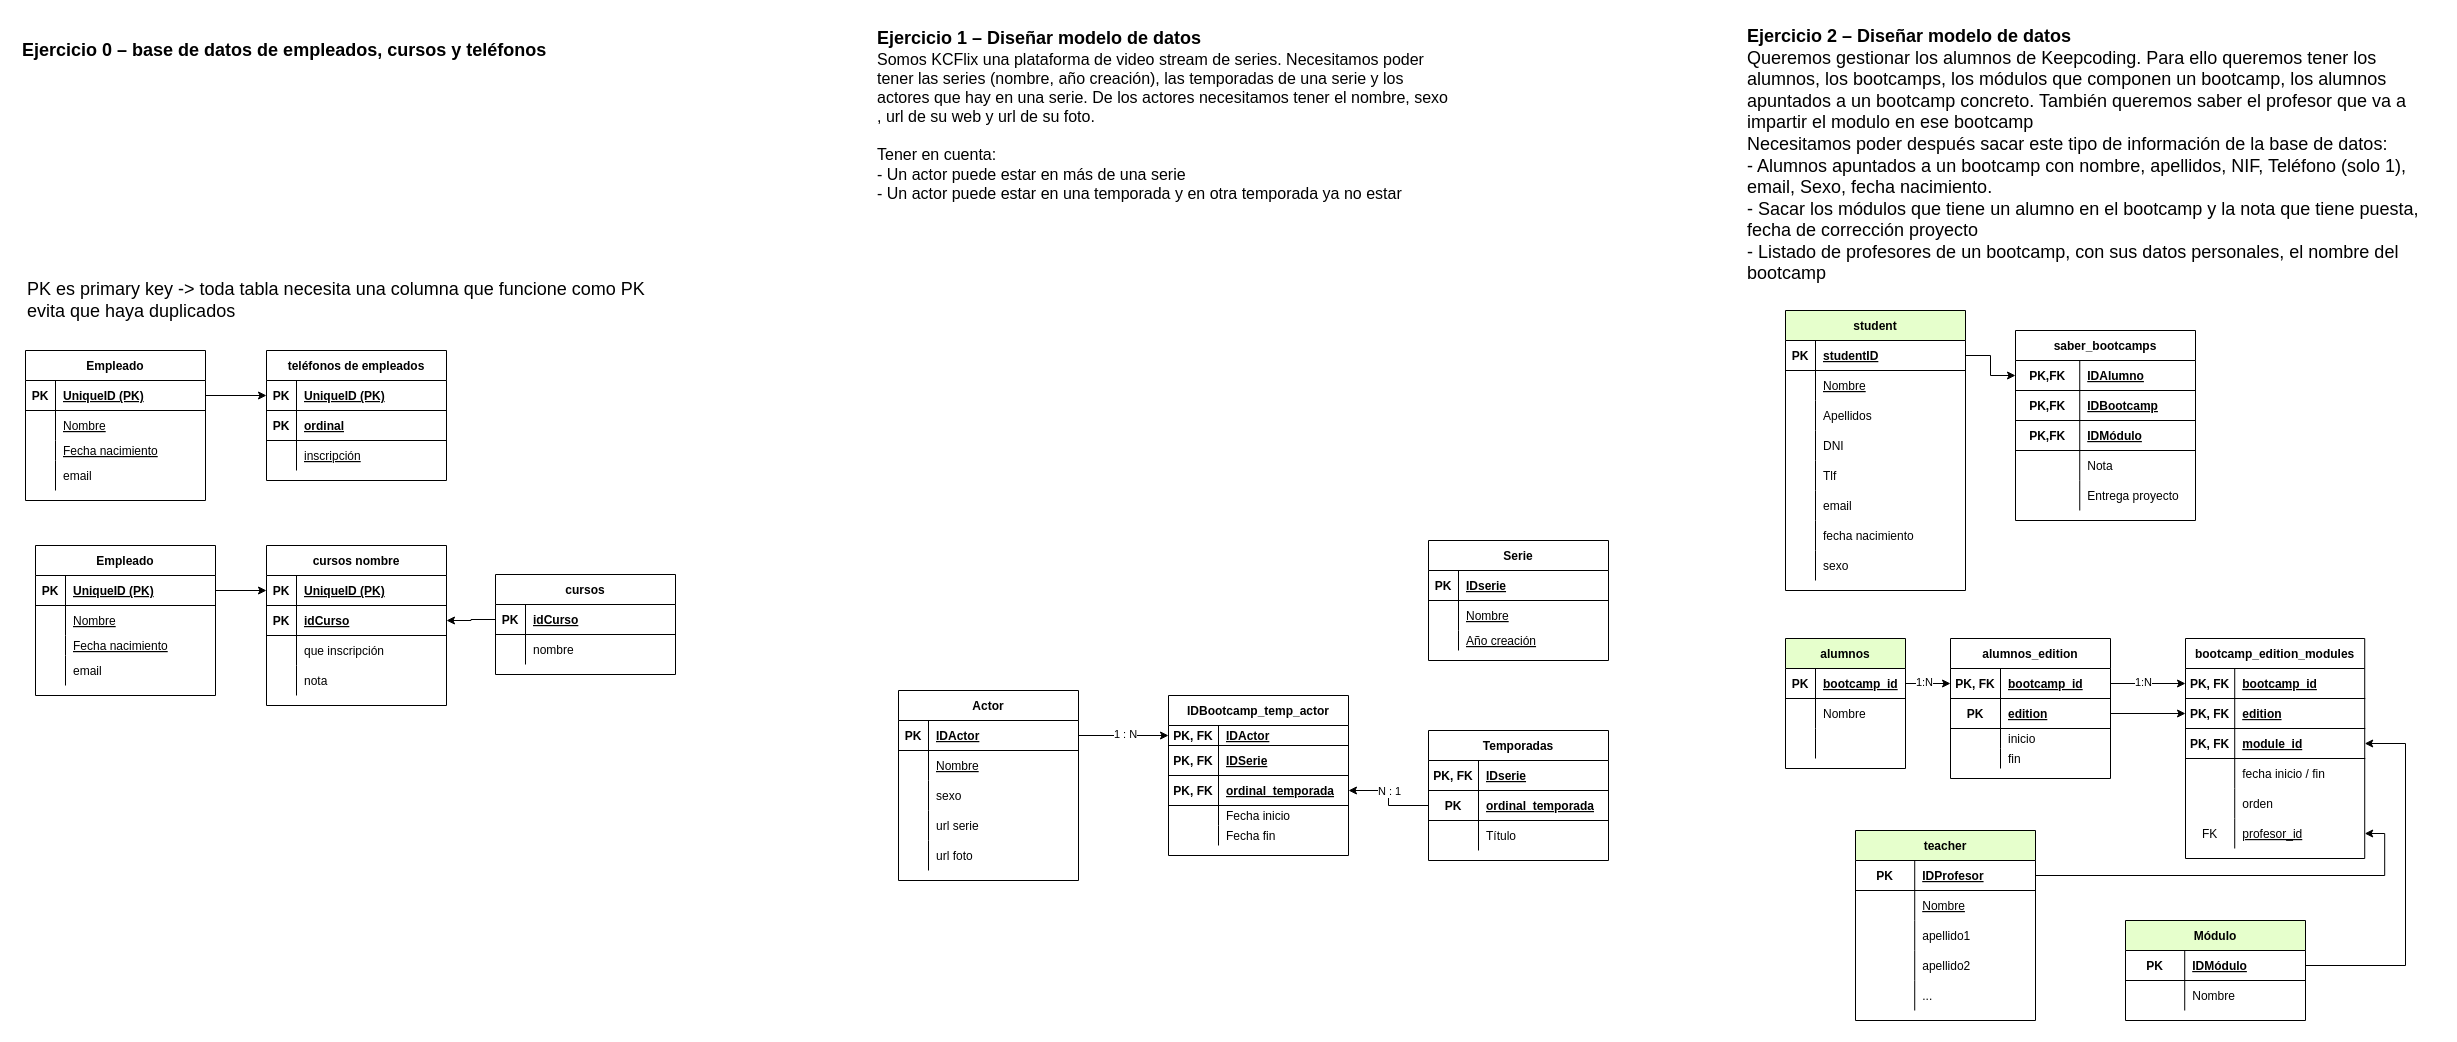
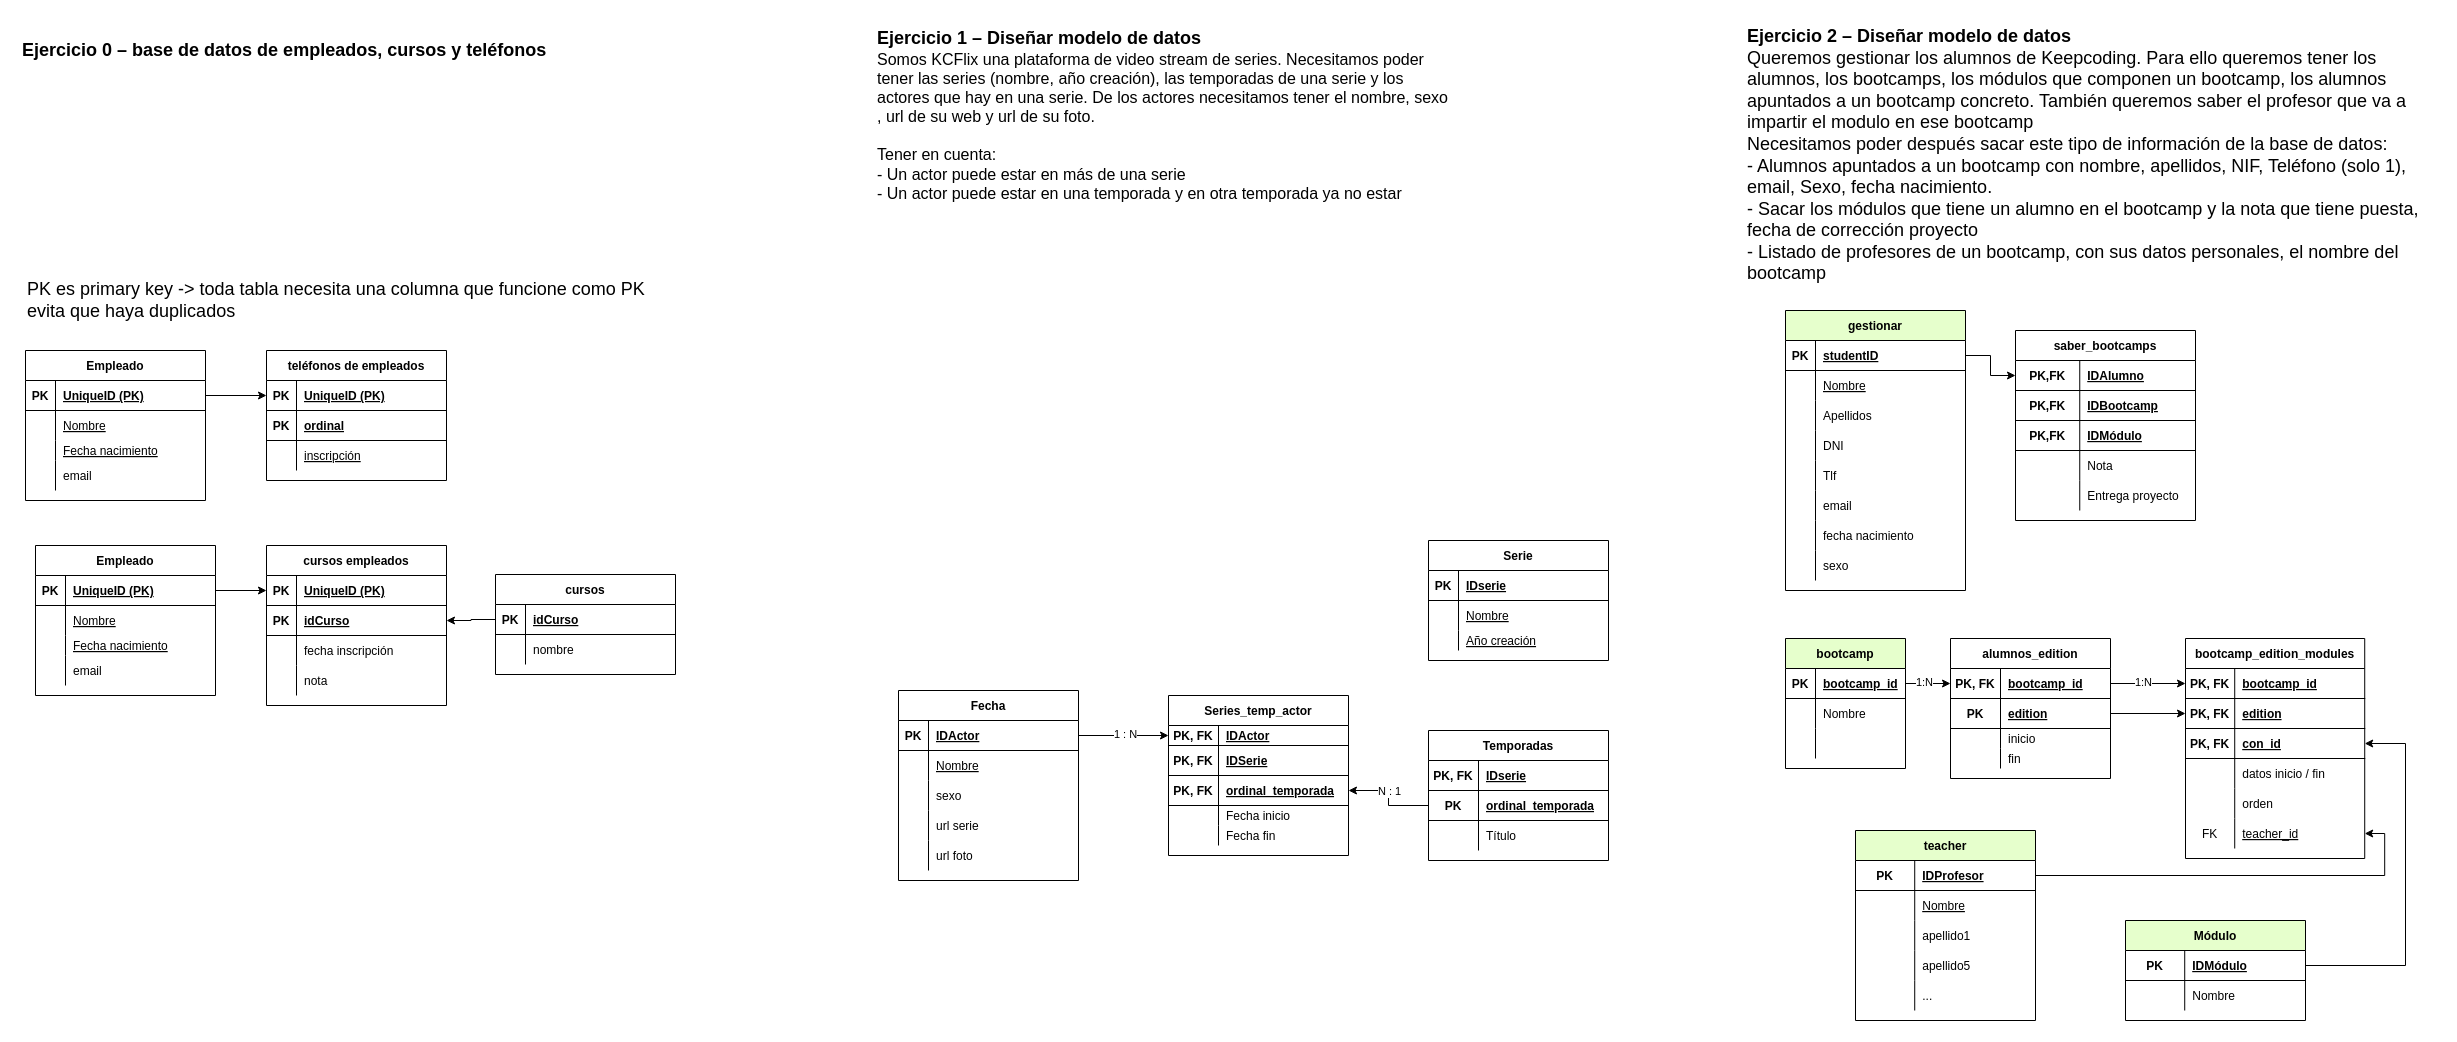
(1875, 326) -> (1875, 326)
(356, 561) -> (356, 561)
(348, 651) -> (355, 651)
(1845, 654) -> (1845, 654)
(988, 706) -> (988, 706)
(1258, 711) -> (1258, 711)
(2269, 744) -> (2261, 744)
(2292, 774) -> (2292, 774)
(2278, 834) -> (2274, 834)
(1948, 966) -> (1948, 966)
